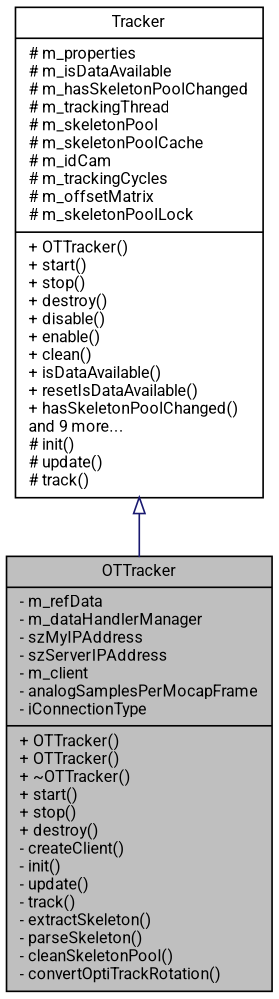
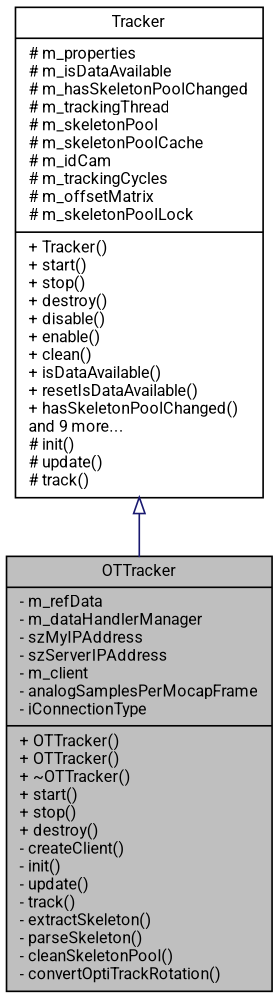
(79, 248) -> (68, 248)
